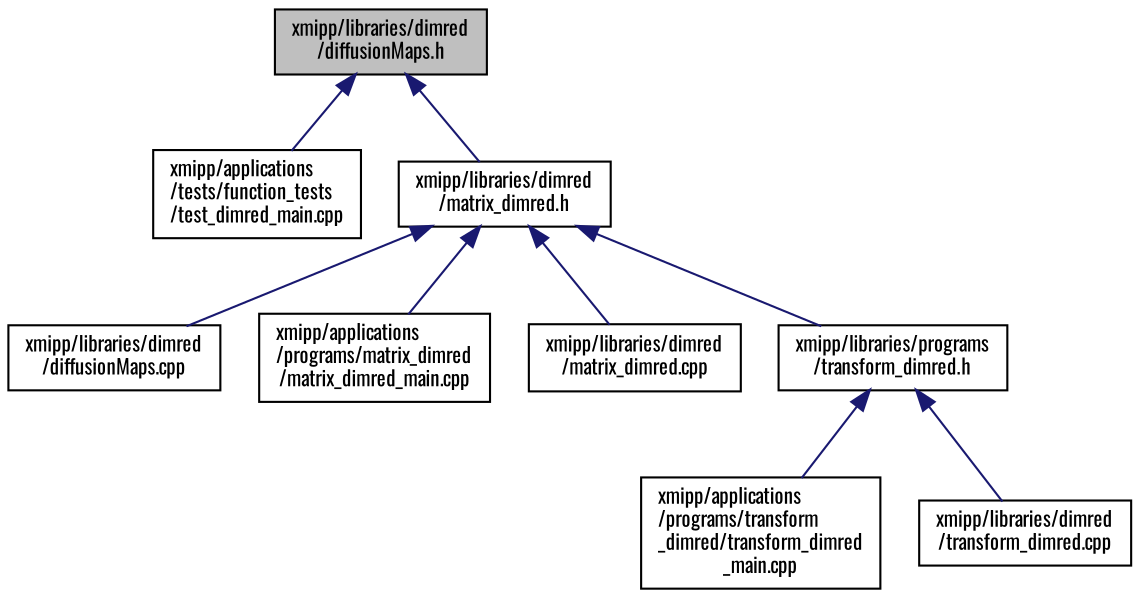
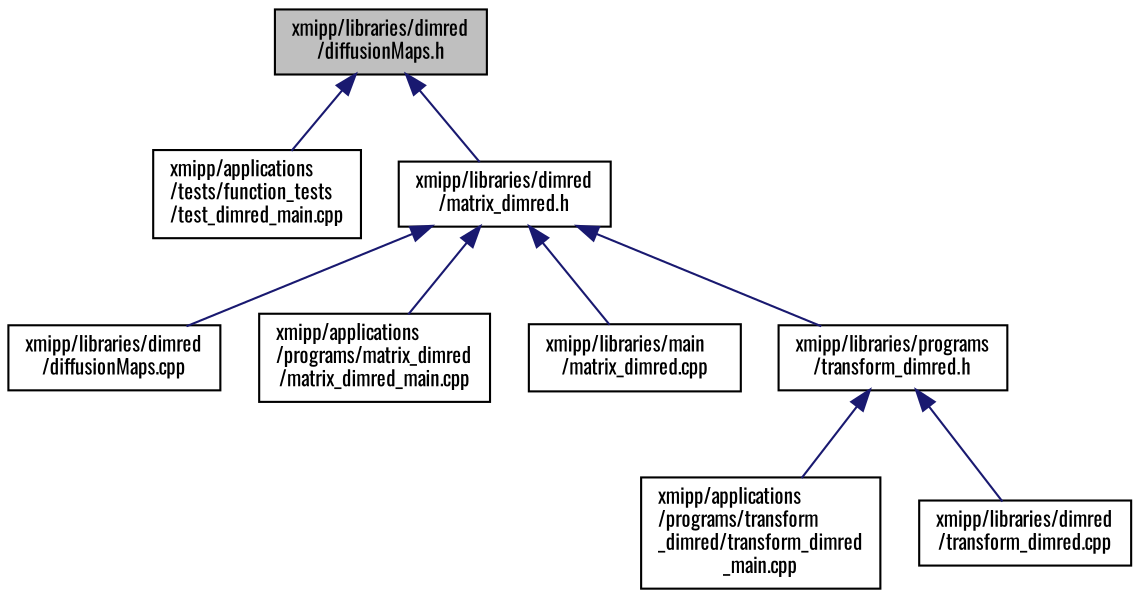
(635, 358) -> (635, 358)
